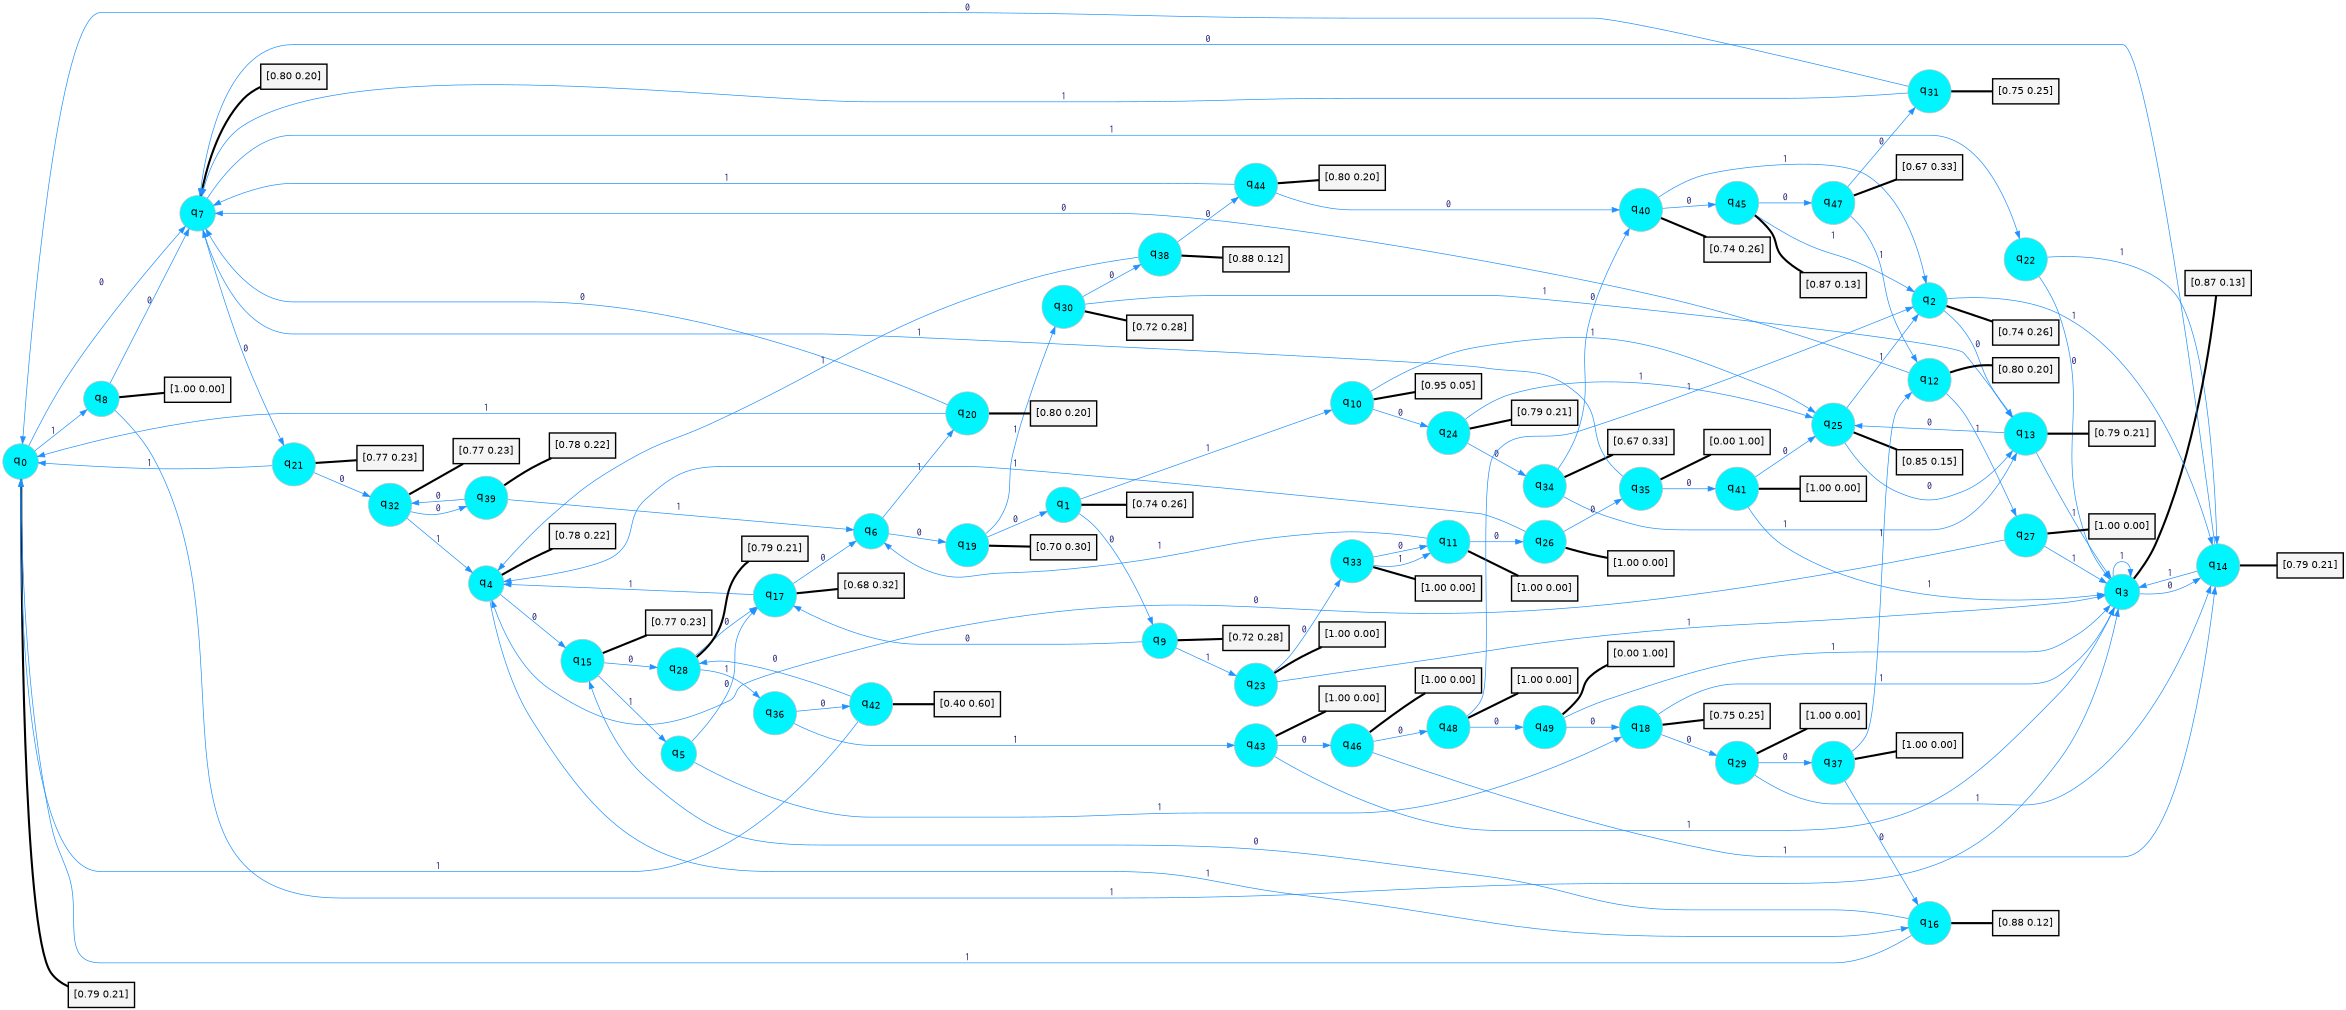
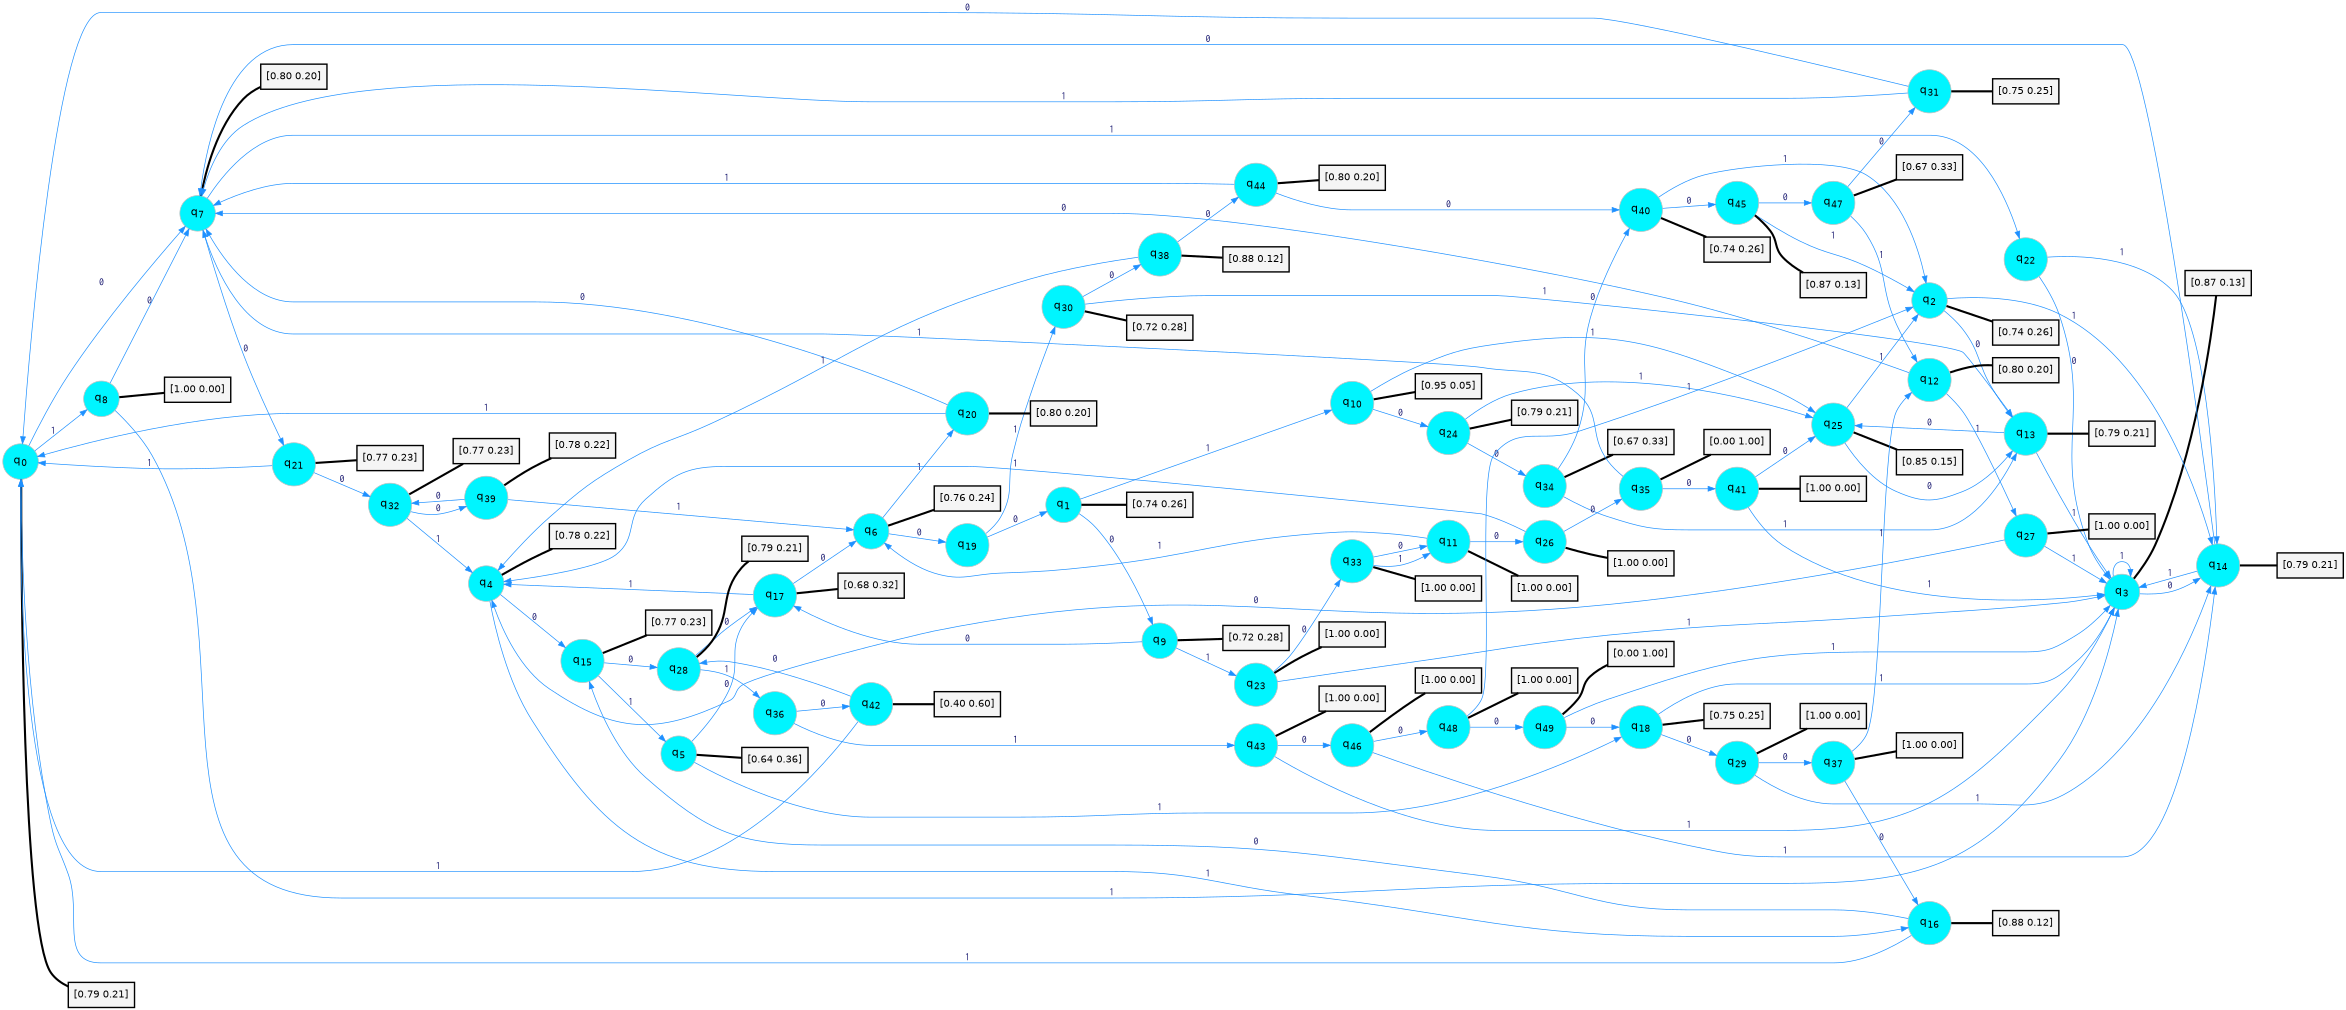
none -> (967, 499)
(1064, 547) -> none
none -> (775, 760)
